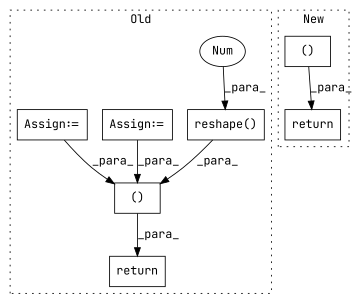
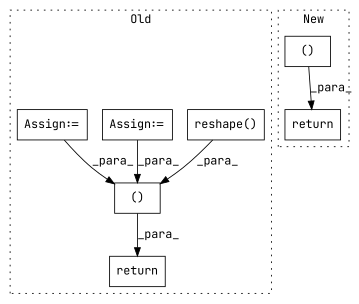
(223, 51) -> none
